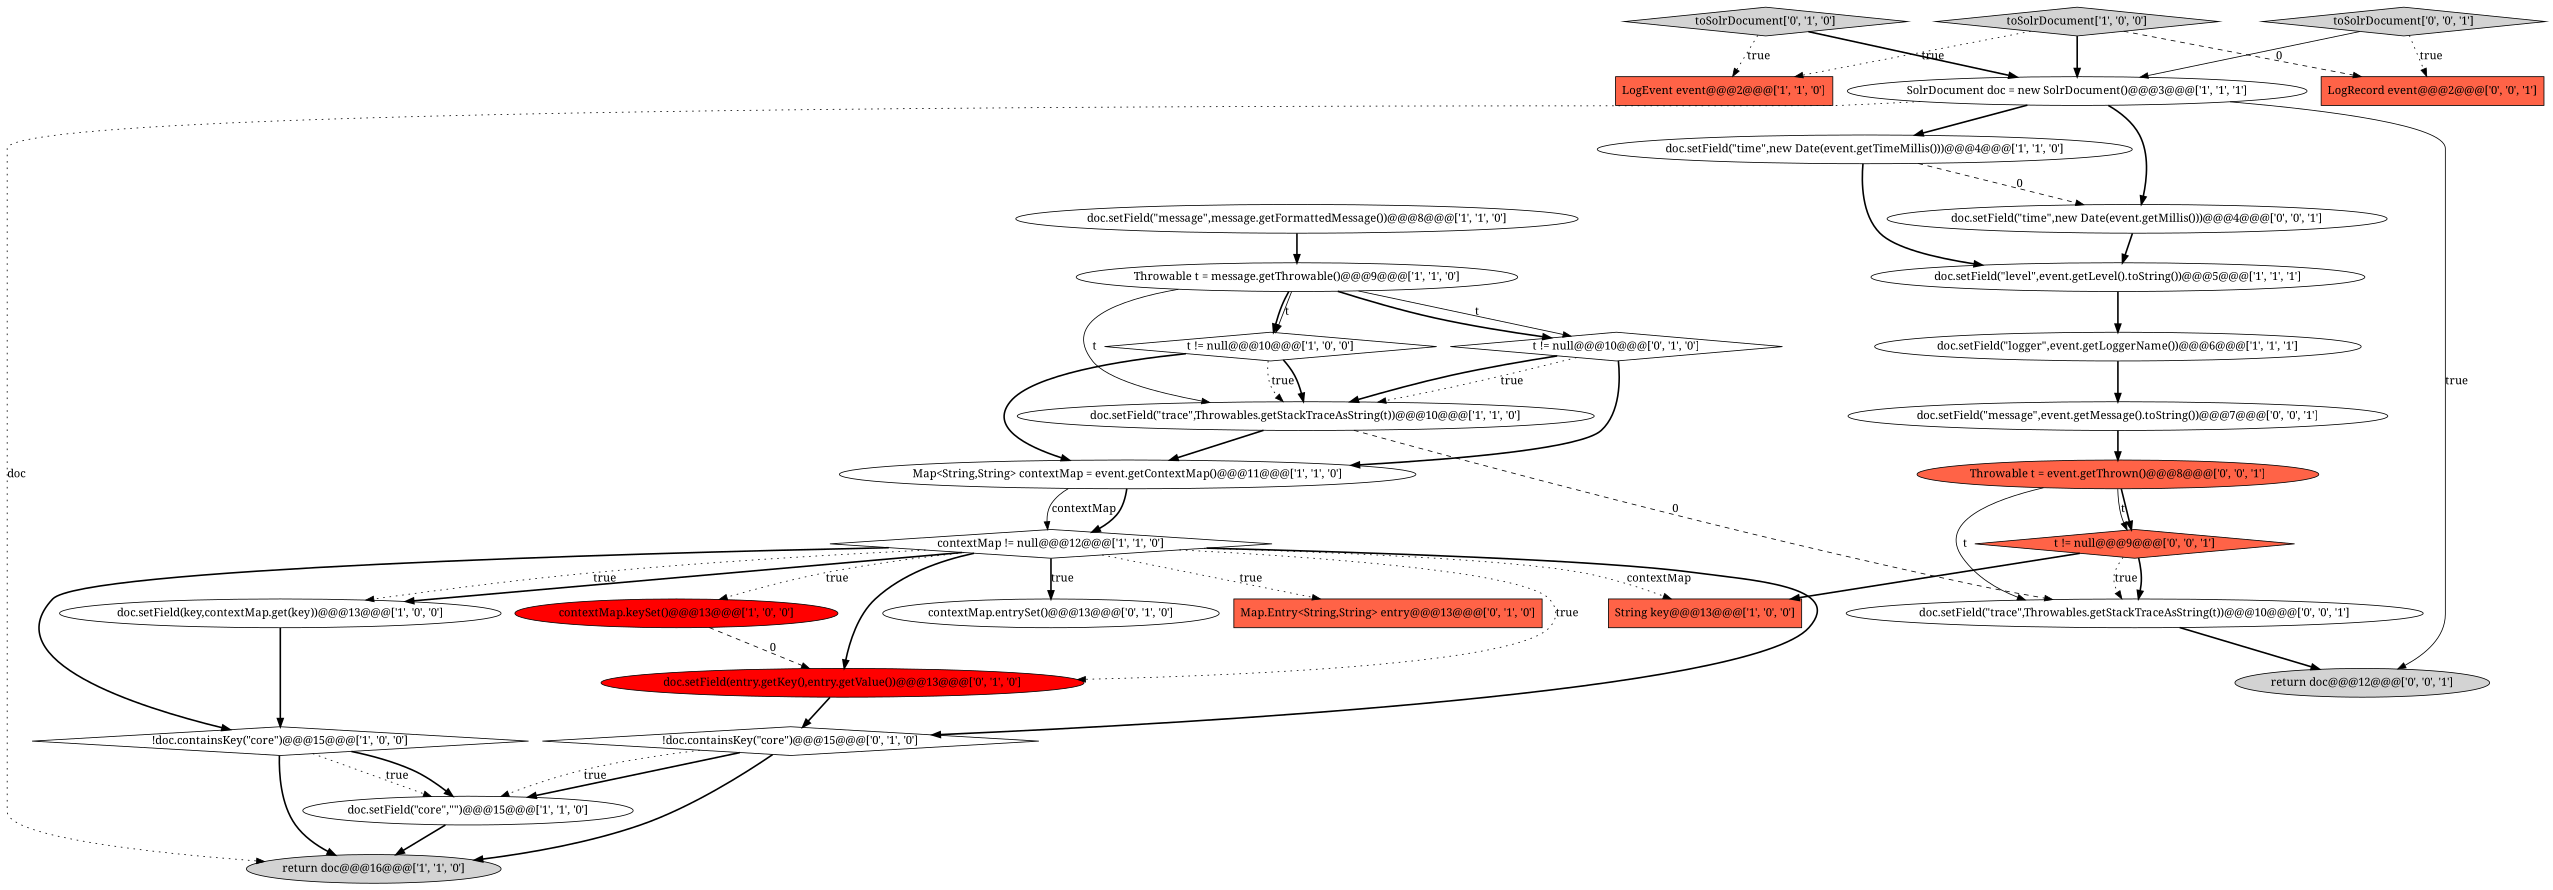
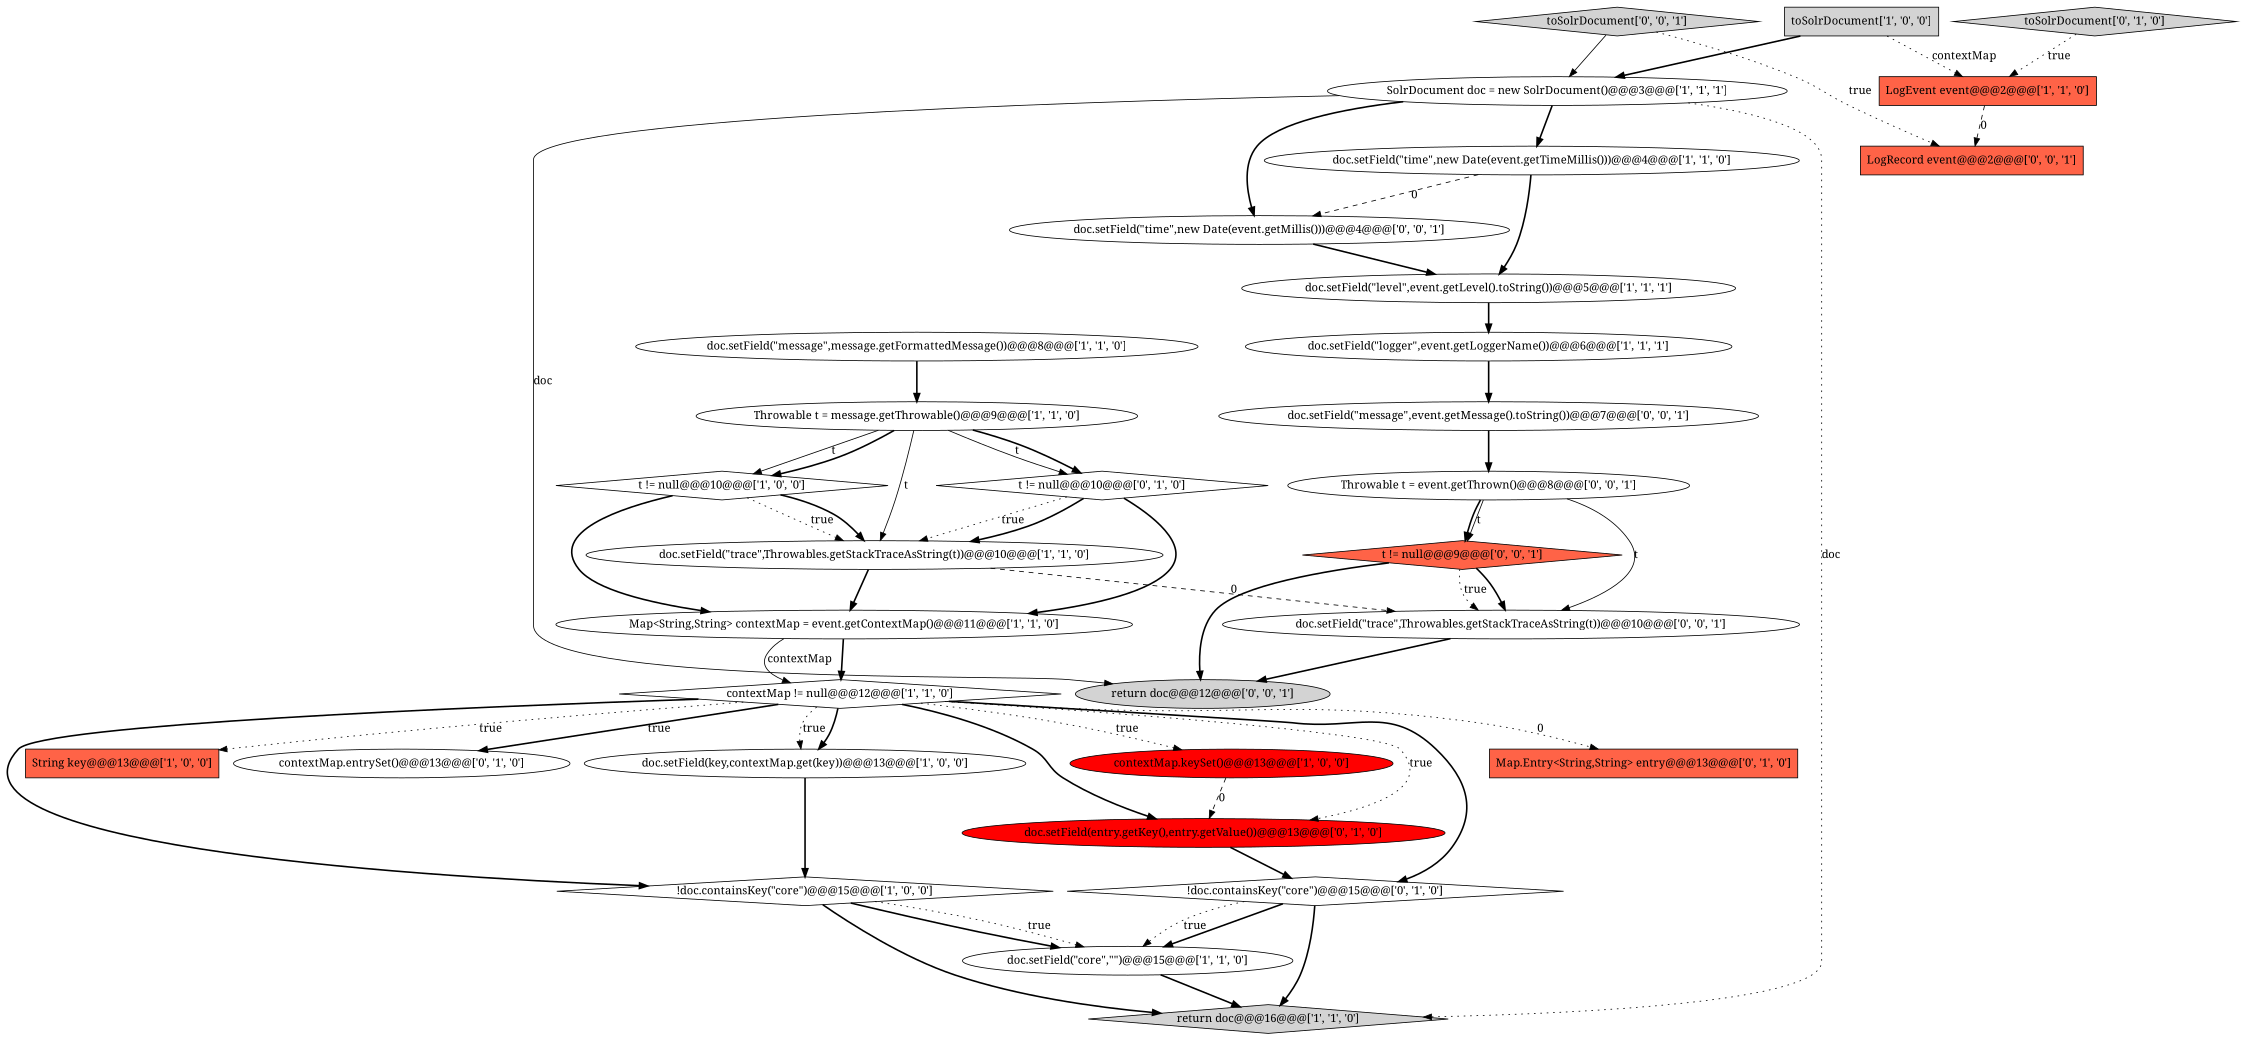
(2077, 22) -> (1862, 22)
(1899, 51) -> none
(2233, 52) -> (1981, 122)
(1933, 56) -> (1964, 56)
(2457, 381) -> (543, 381)
(2118, 474) -> (1489, 486)
(1953, 573) -> (1268, 585)
(1251, 579) -> (1541, 729)
(1659, 579) -> (491, 729)
(374, 869) -> (1268, 1019)
